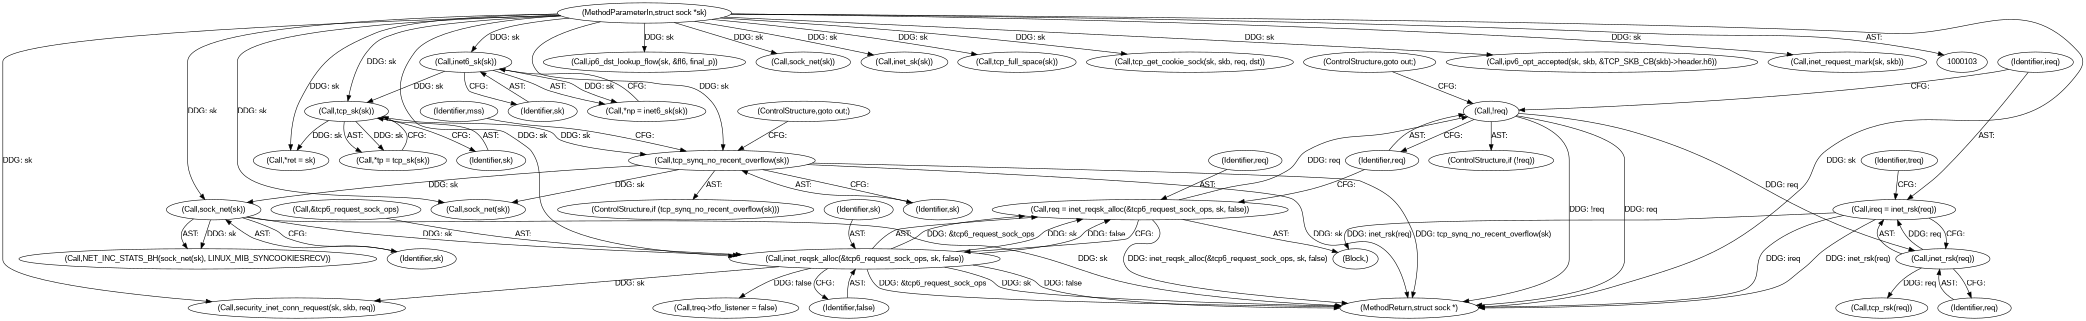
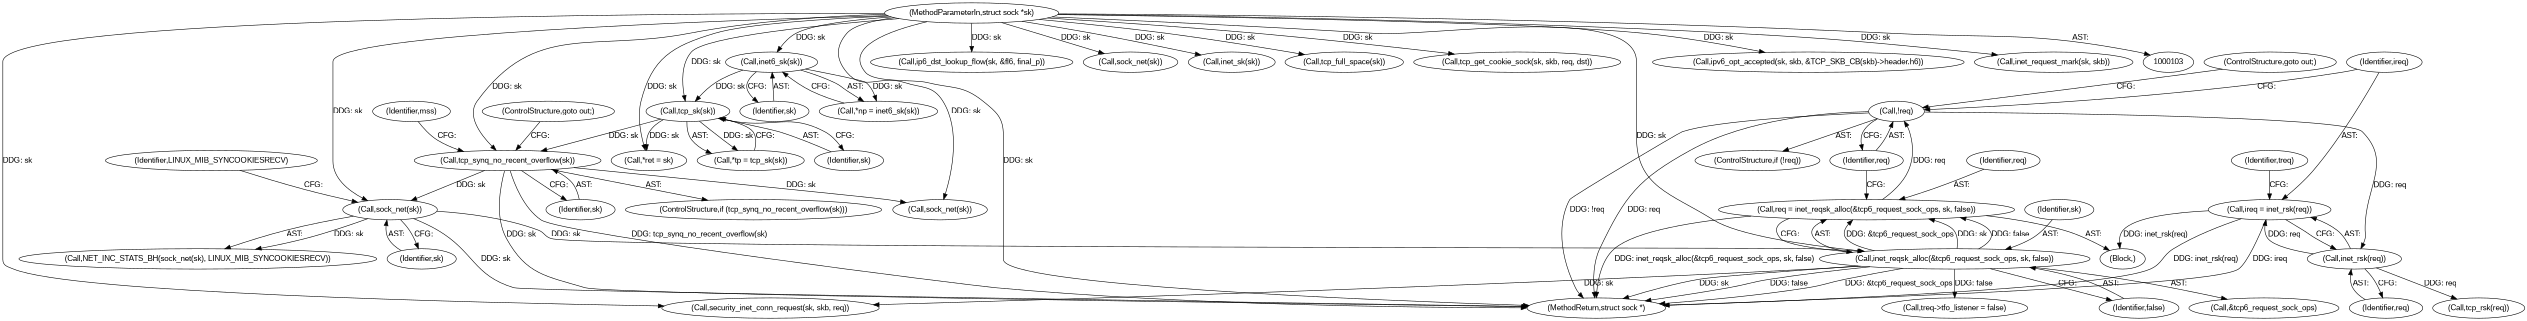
none -> (211, 161)
(560, 243) -> (2128, 280)
